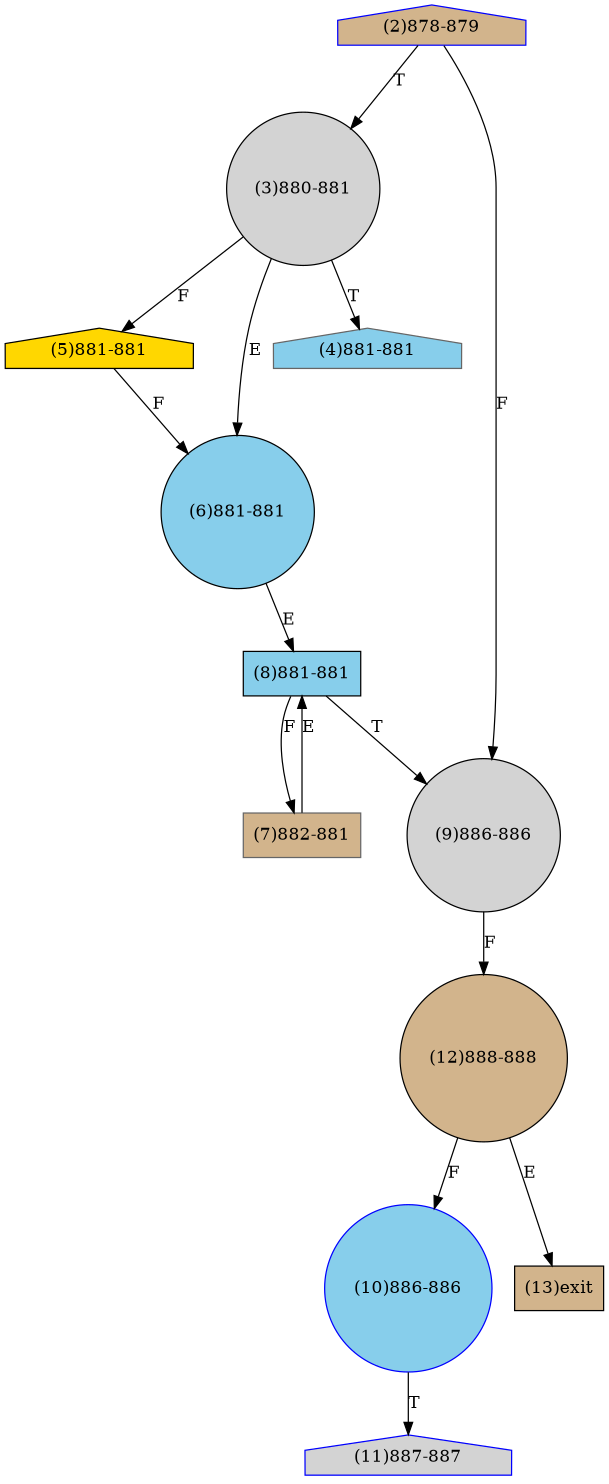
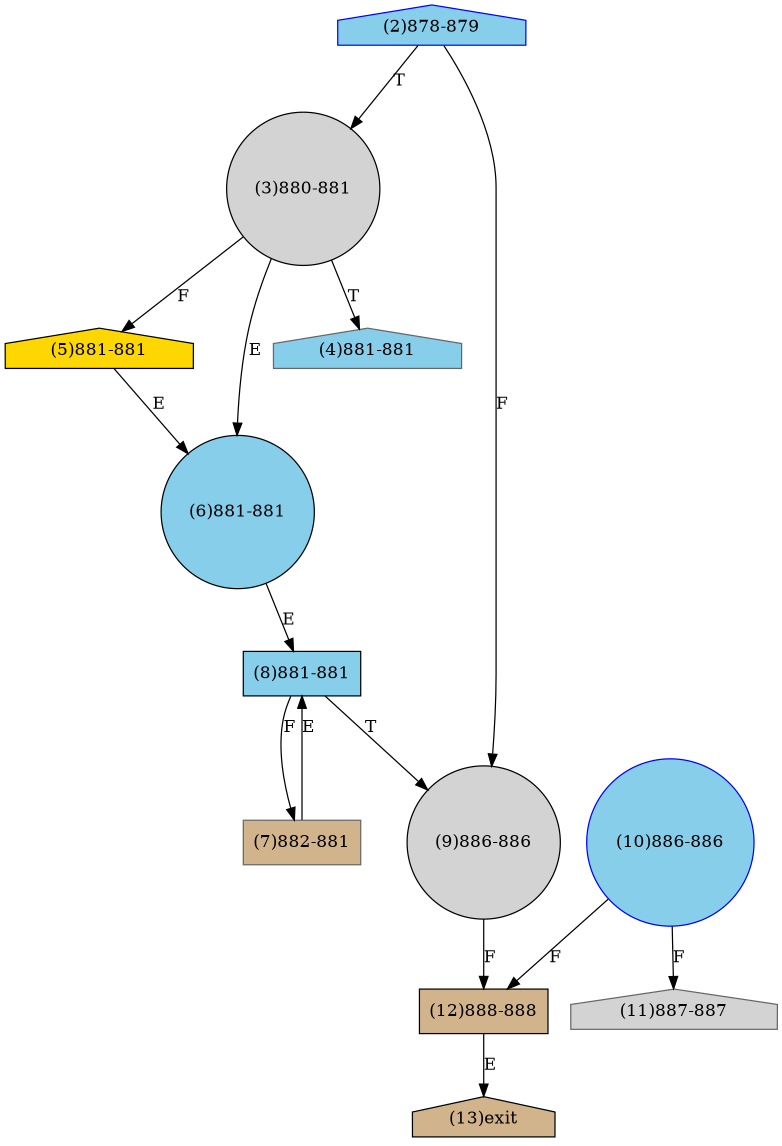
(432, 27) -> (432, 27)
(159, 404) -> (159, 404)
(484, 1058) -> (484, 1011)
(448, 1167) -> (563, 940)
(559, 1288) -> (484, 1119)
(414, 1403) -> (679, 958)
(408, 1457) -> (674, 1011)
